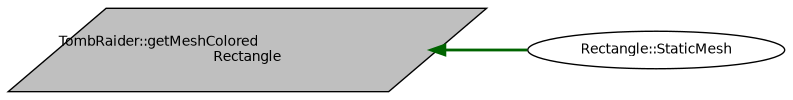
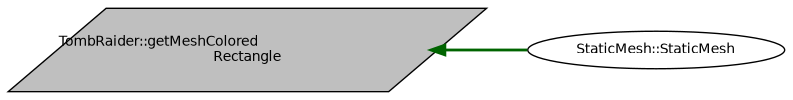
(656, 50) -> (656, 50)
